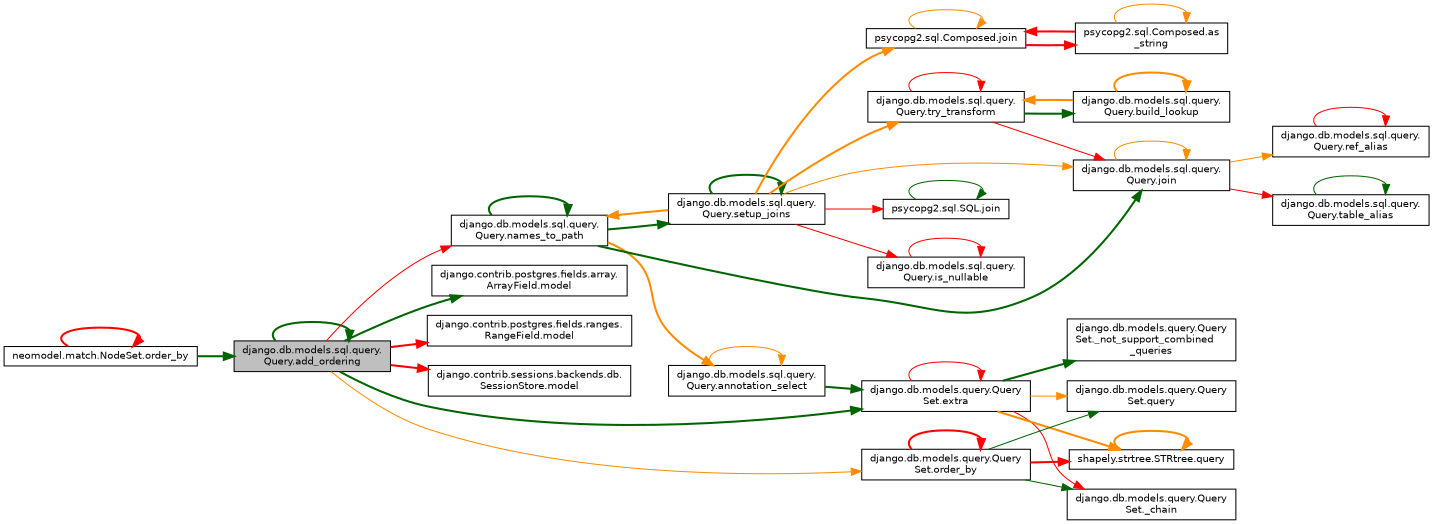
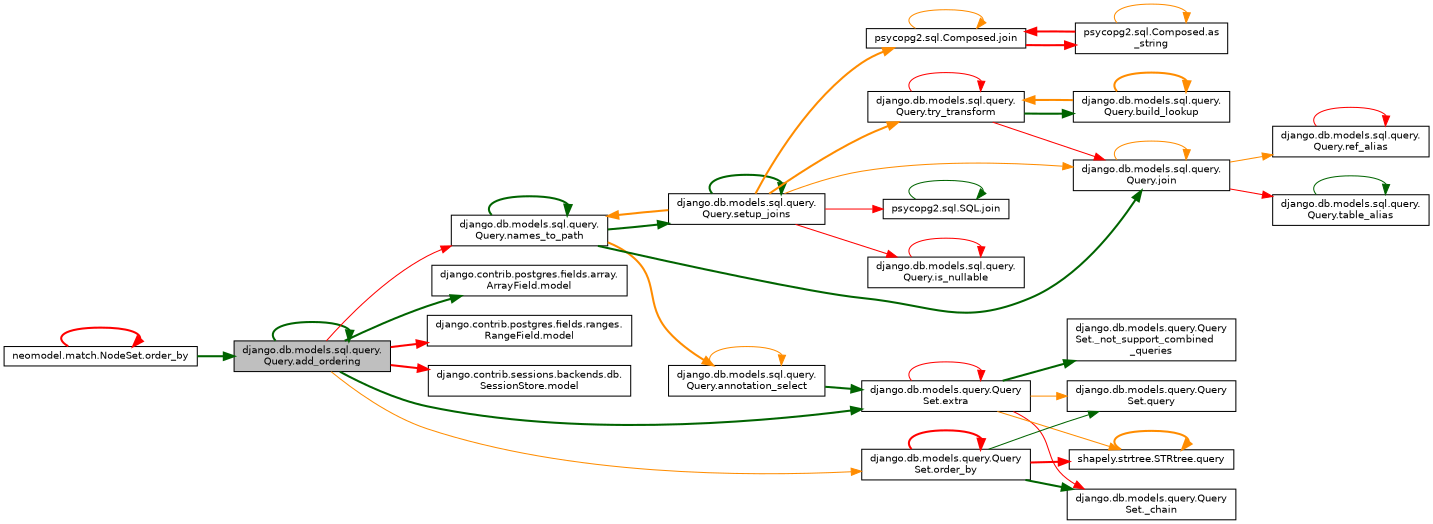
(1062, 432) -> (1062, 432)
(1044, 484) -> (1044, 484)
